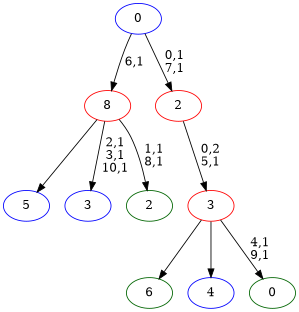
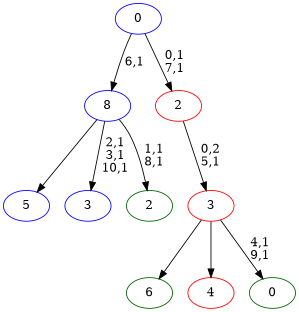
(108, 106) -> (108, 106)
(211, 293) -> (211, 293)
